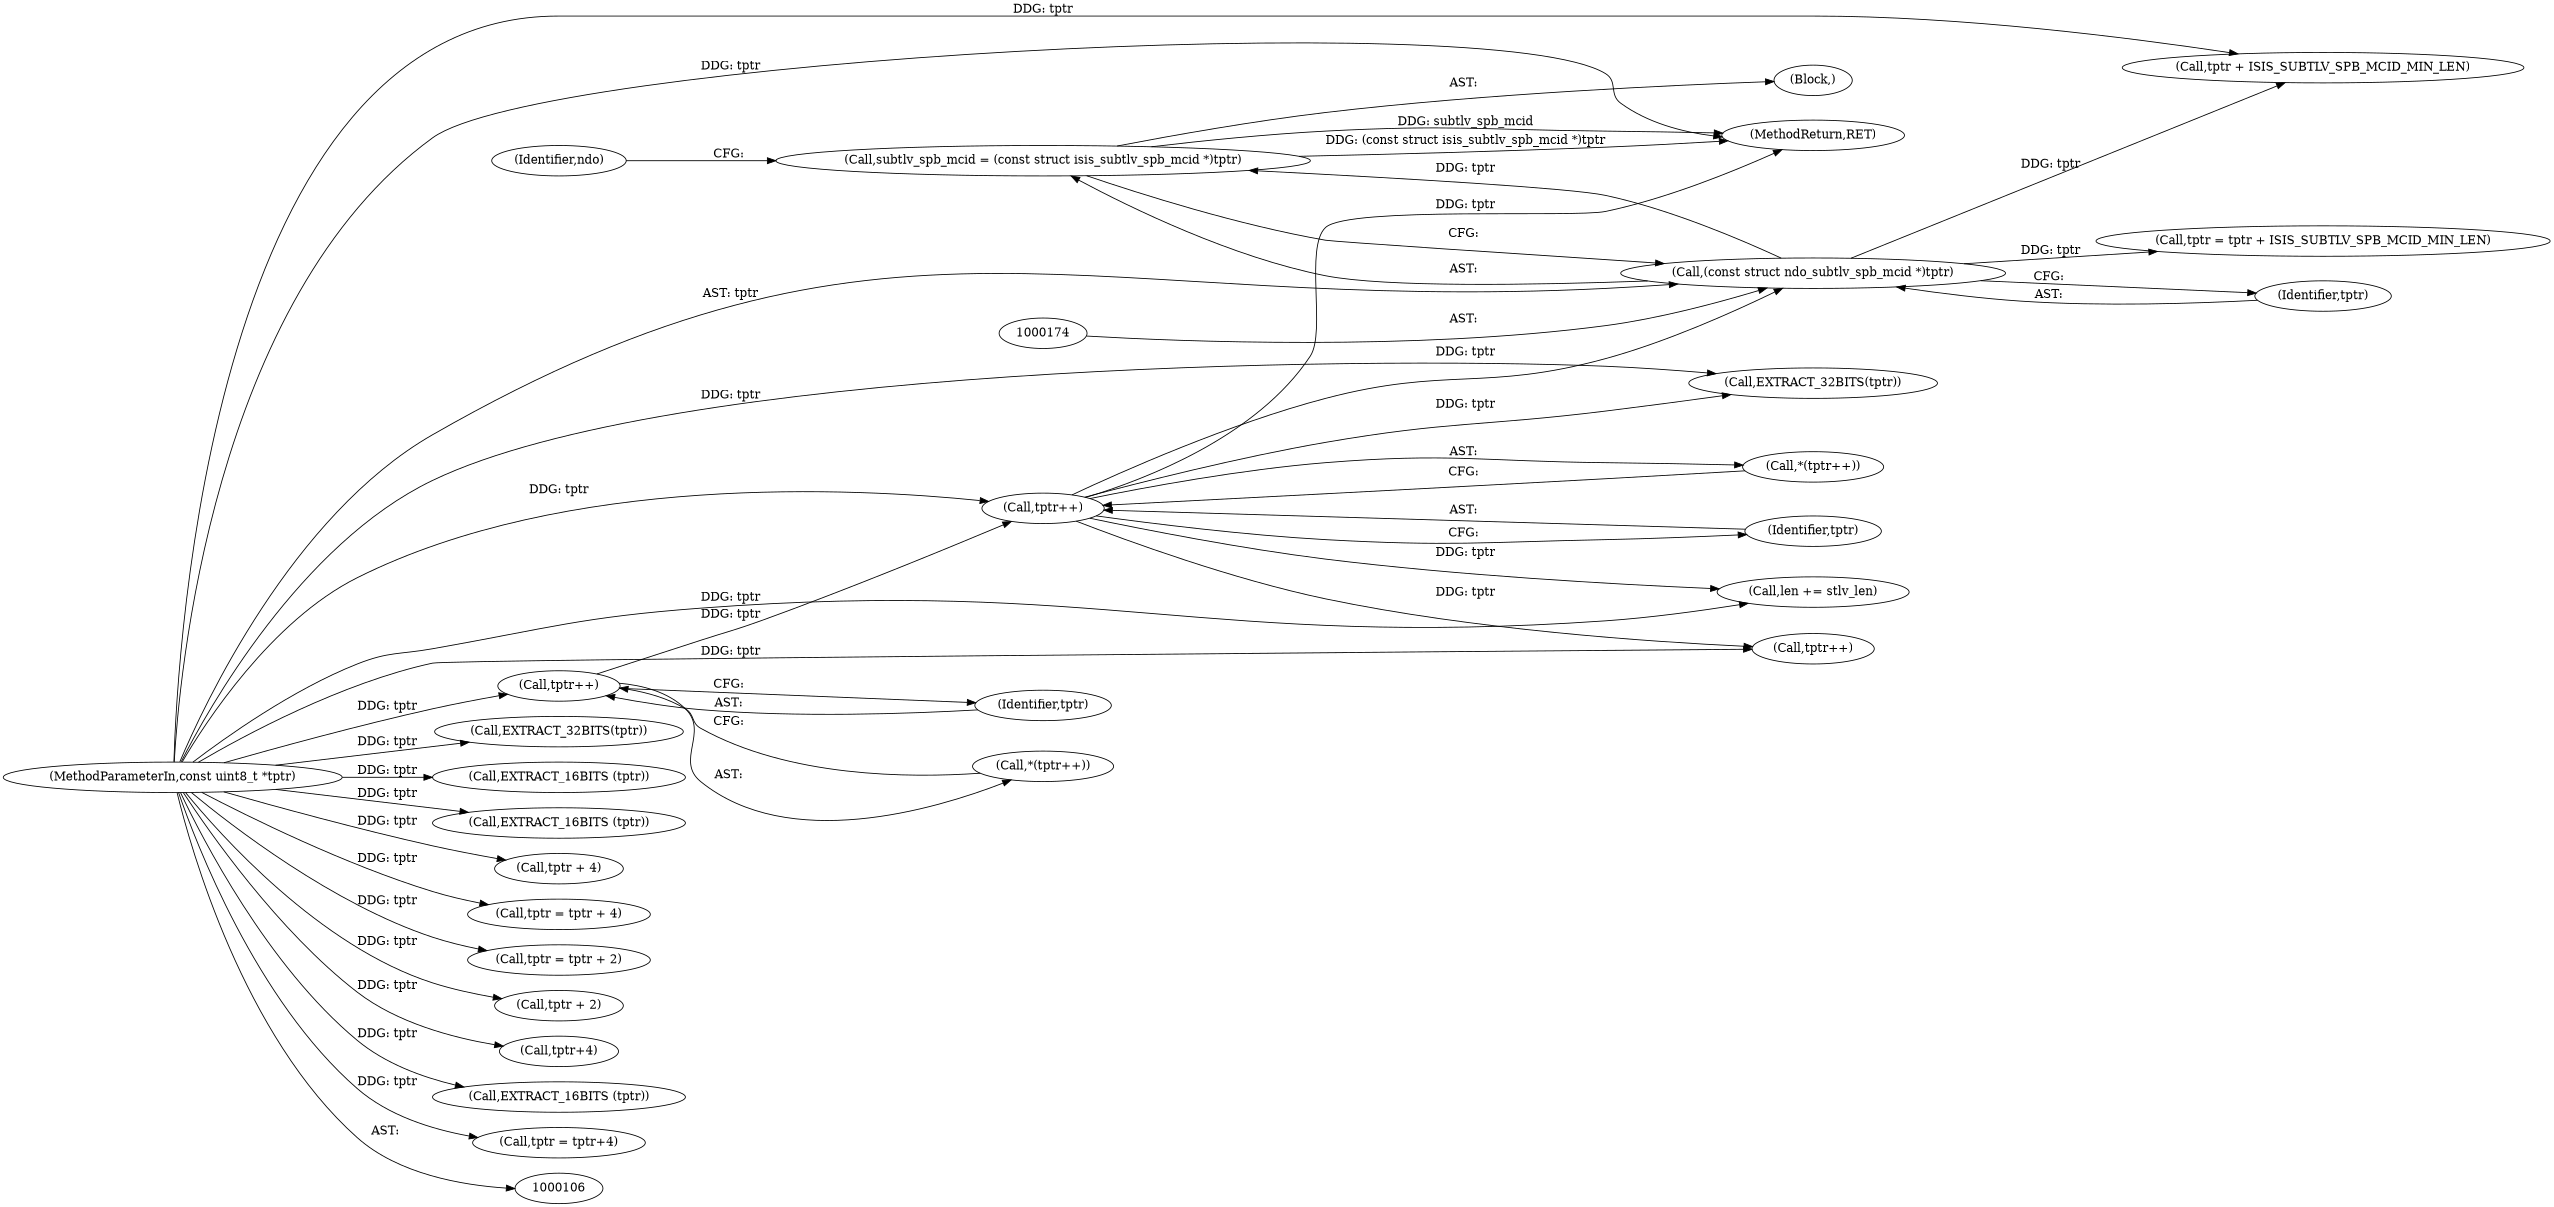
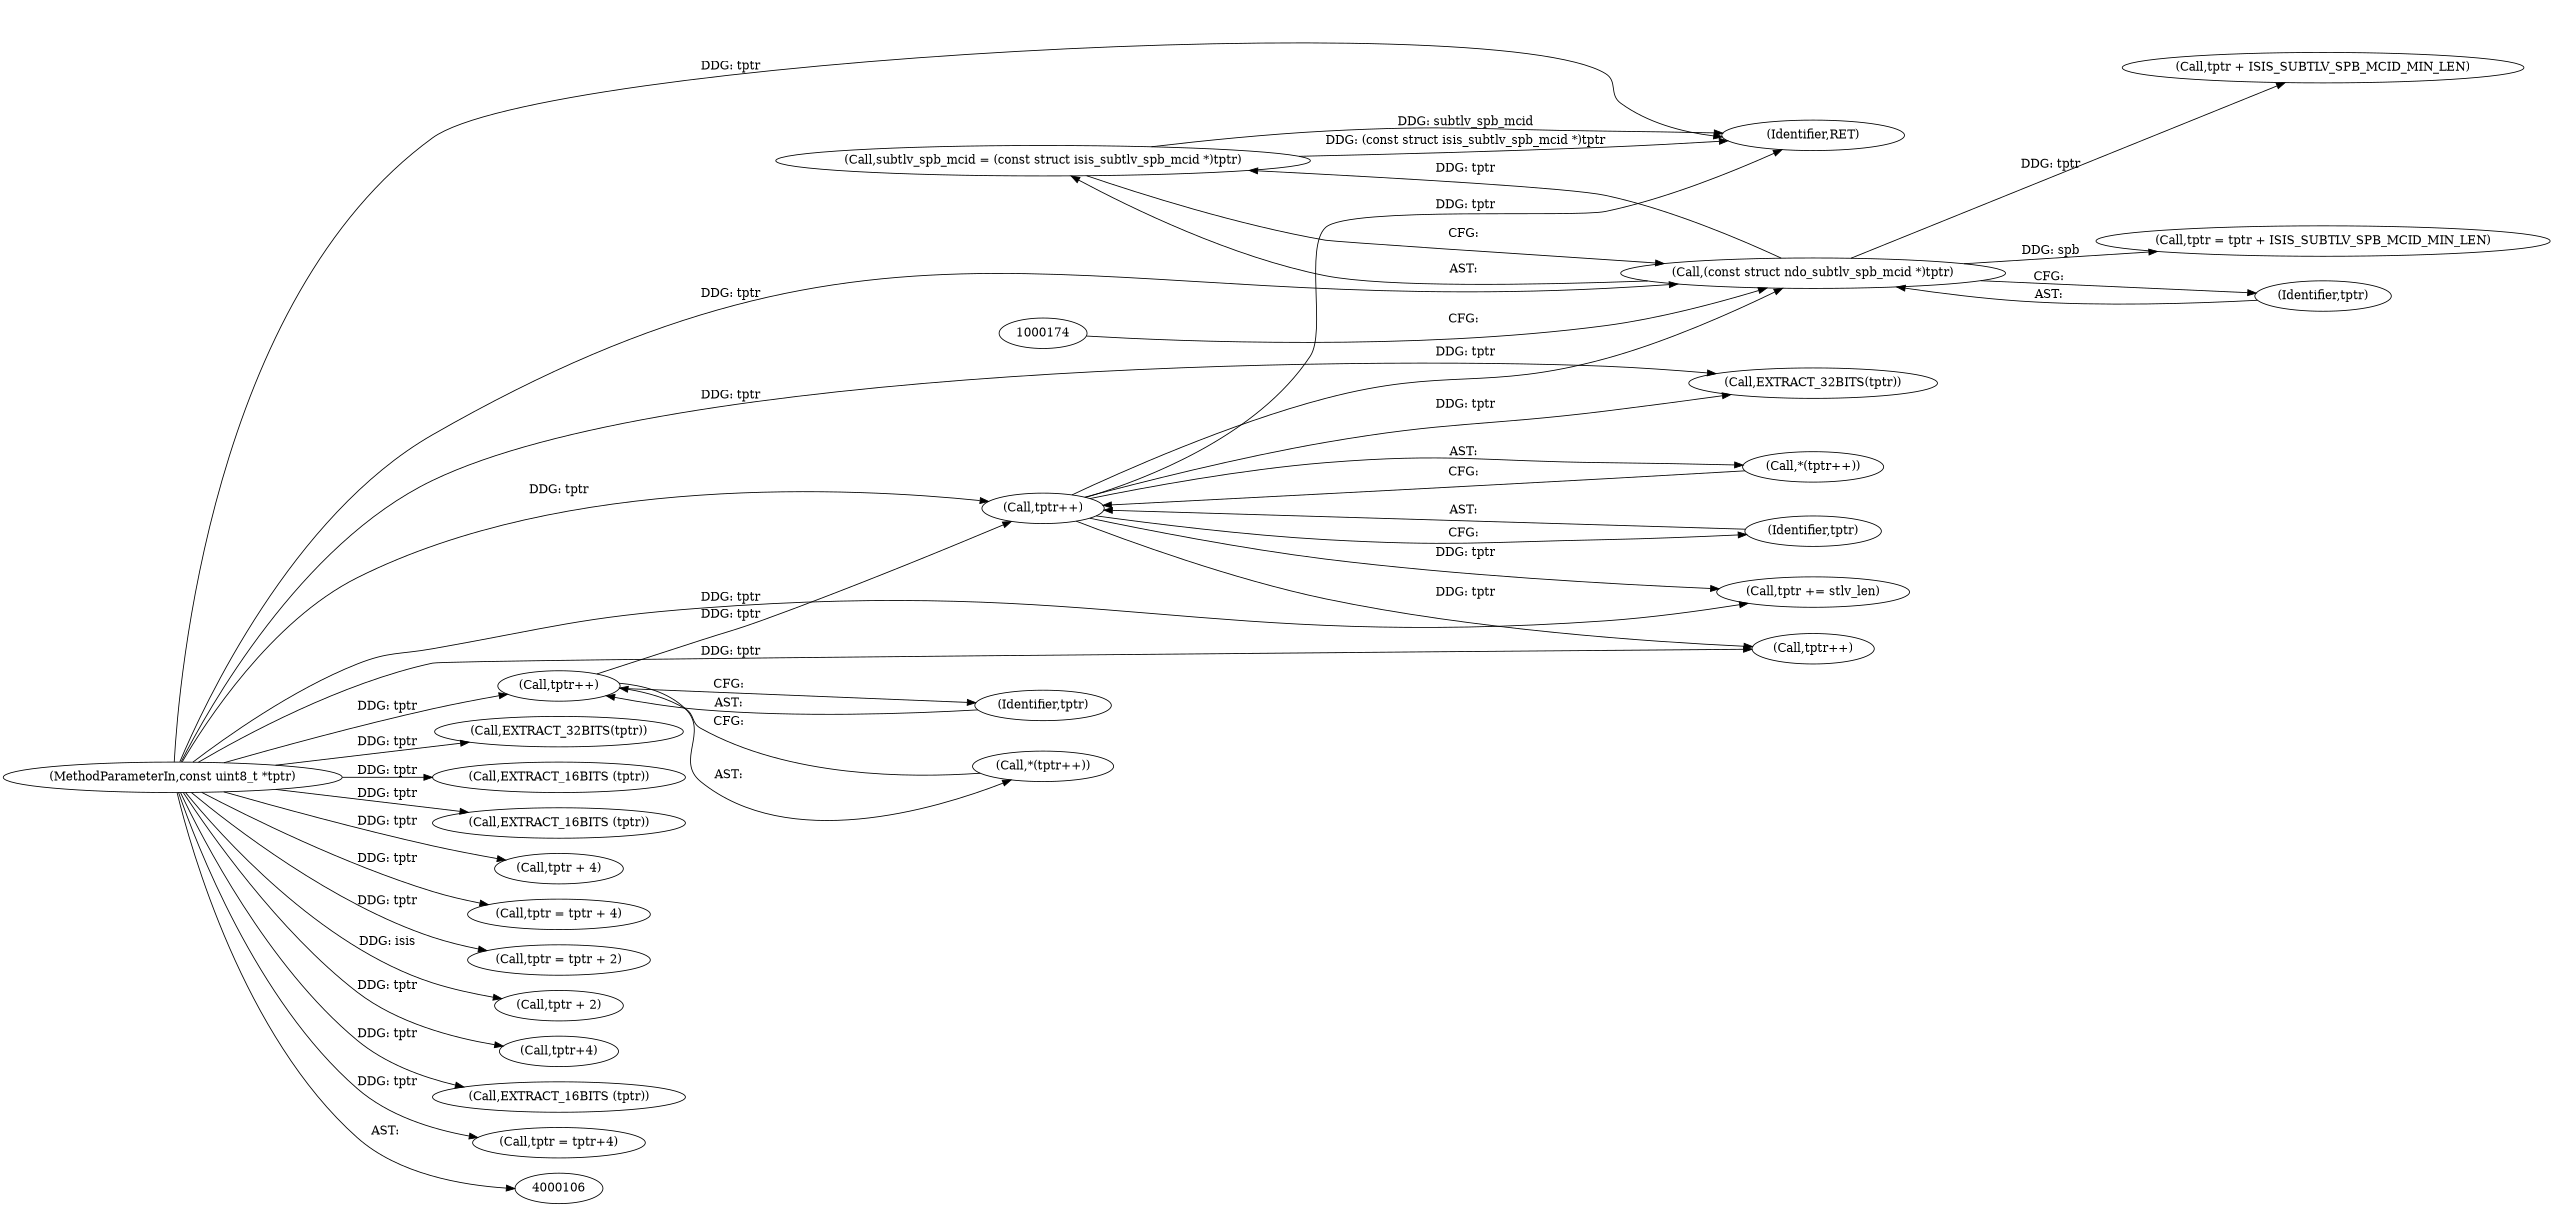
(938, 16) -> none
(1813, 80) -> none
(1813, 135) -> (1813, 135)
(559, 161) -> none
(2051, 251) -> (2051, 251)
(731, 294) -> (731, 294)
(1465, 319) -> (1465, 319)
(1813, 592) -> (1813, 592)
(387, 942) -> (387, 942)
(559, 1188) -> (559, 1188)
